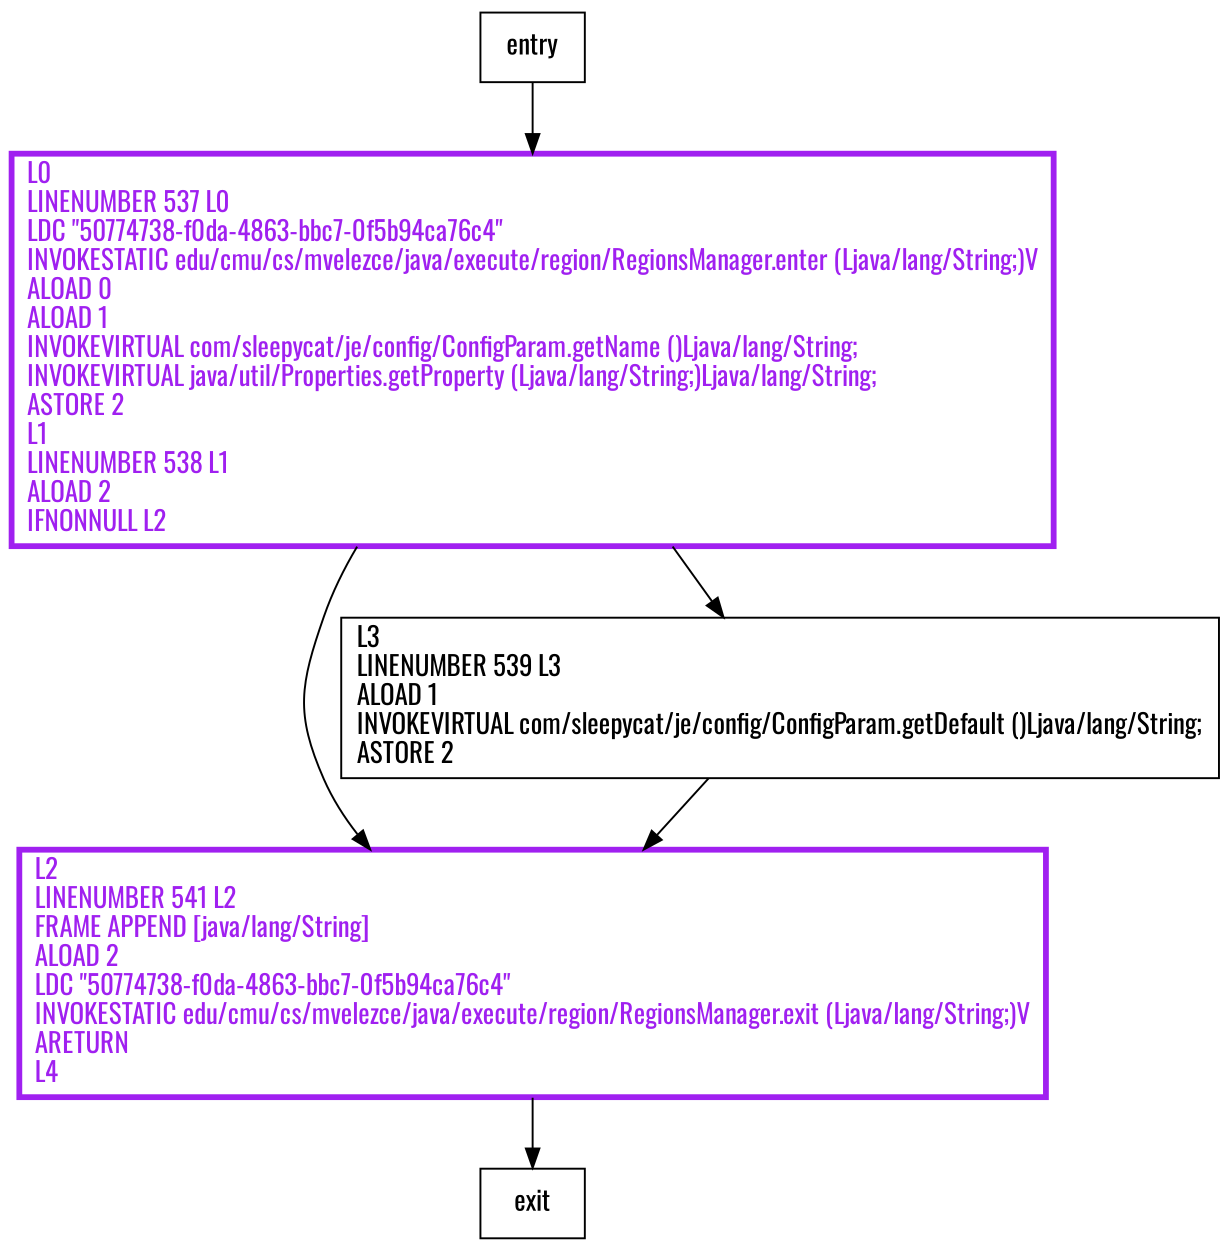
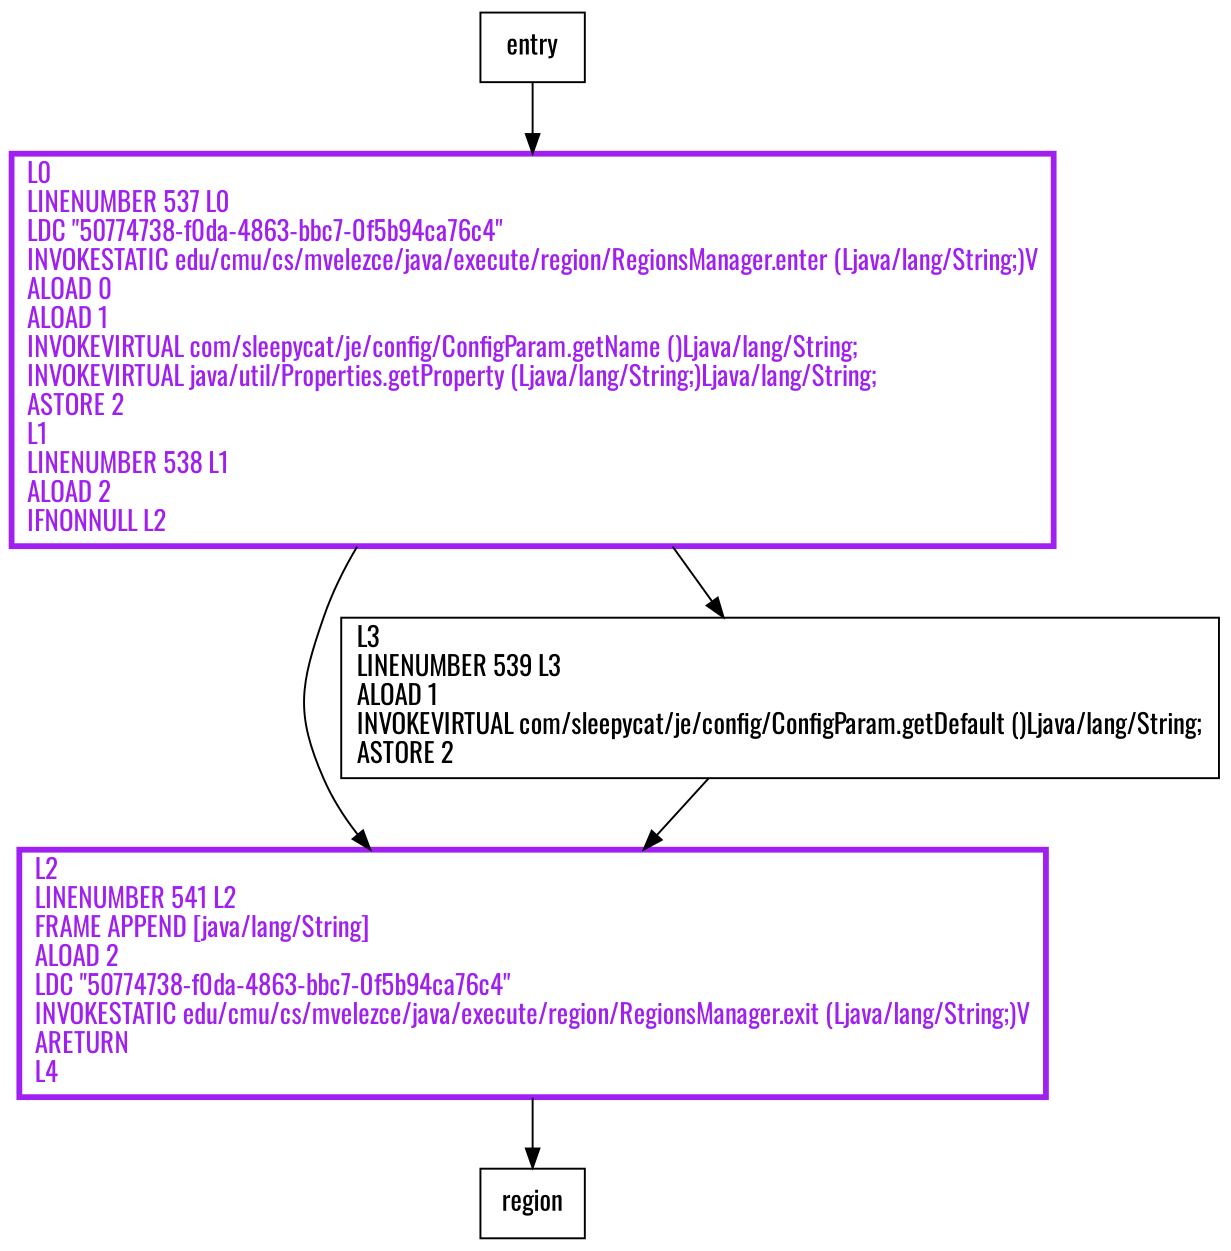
(533, 1203) -> (533, 1203)
